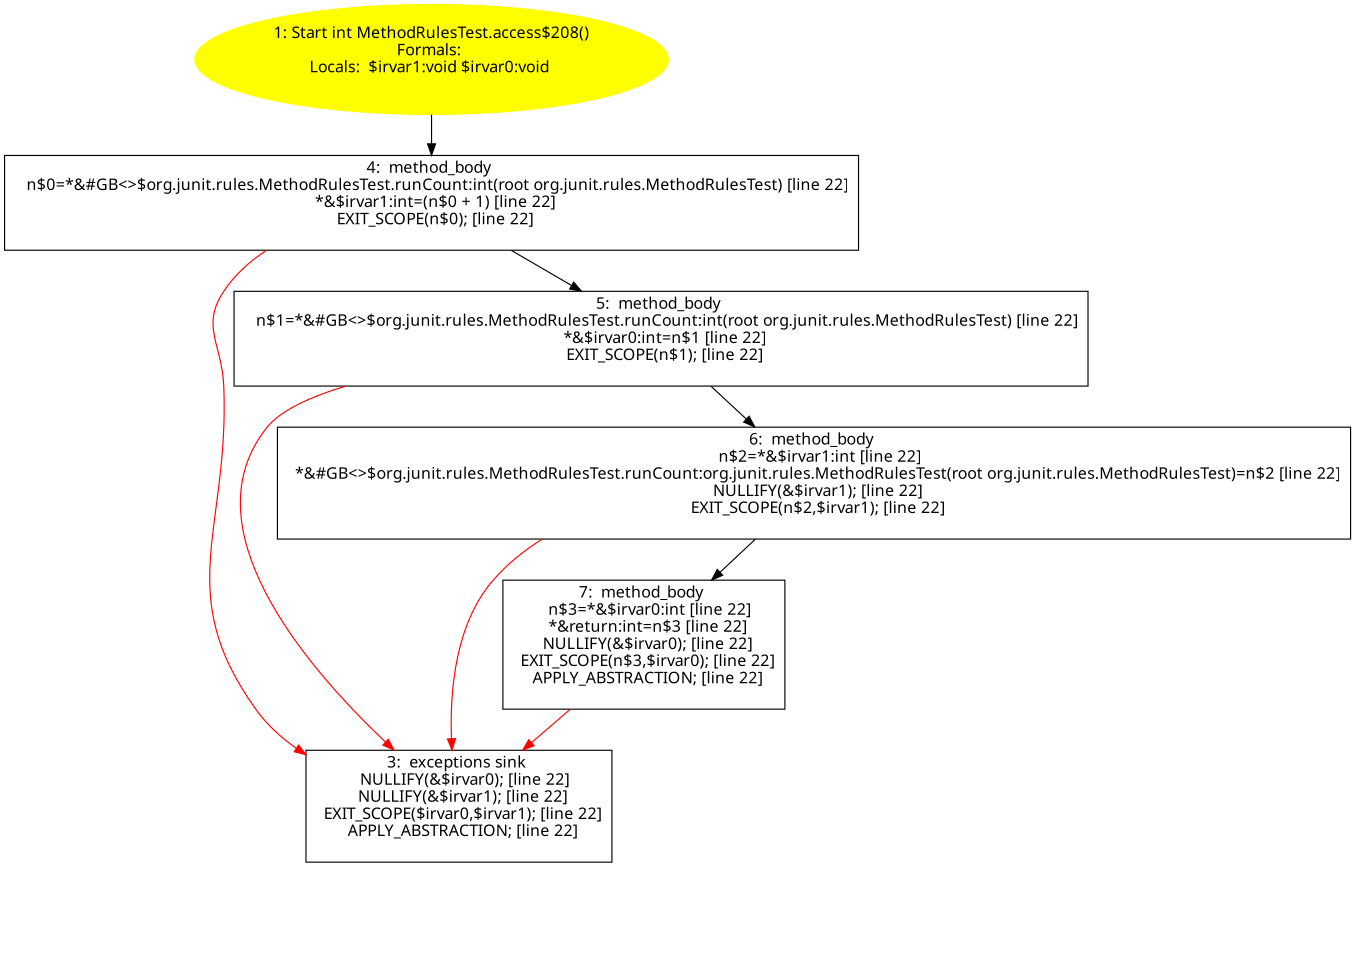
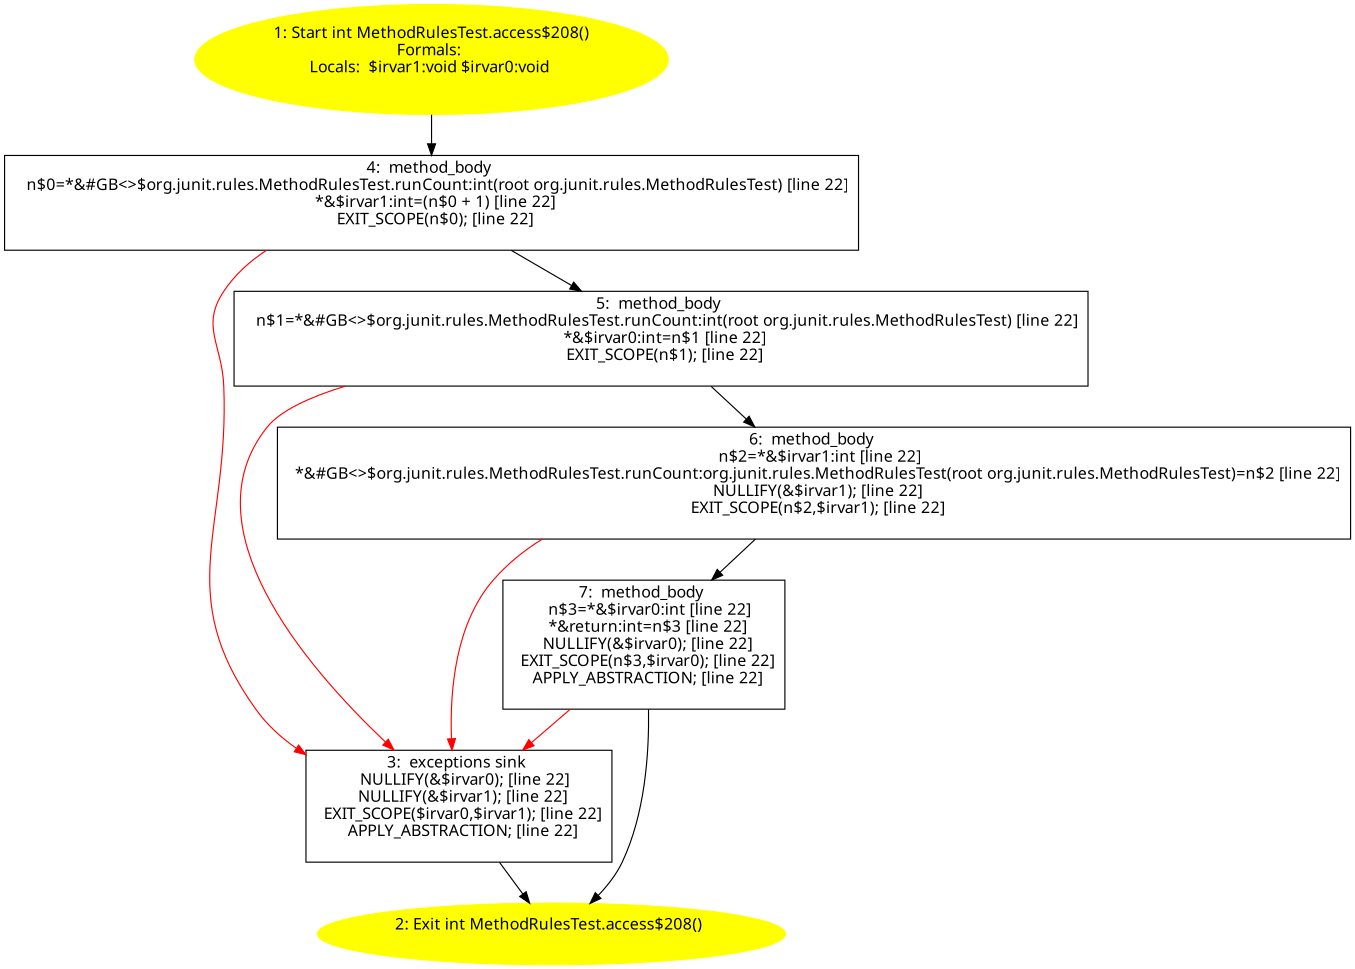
none -> (551, 934)
